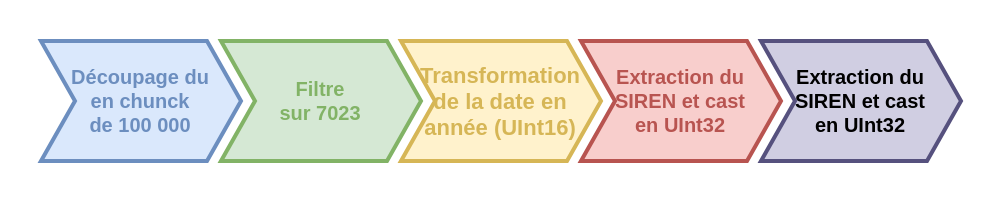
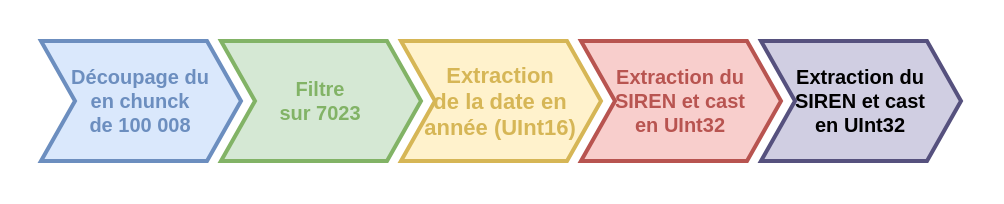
(500, 76) -> (500, 76)
(140, 77) -> (140, 77)
